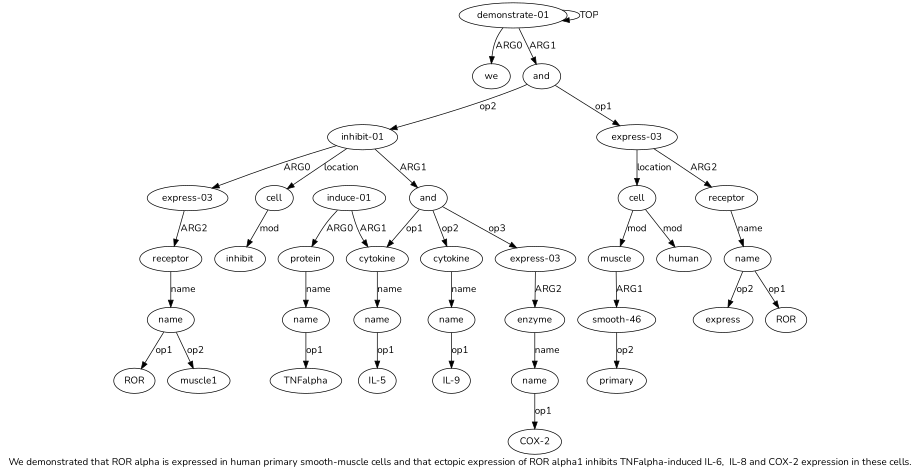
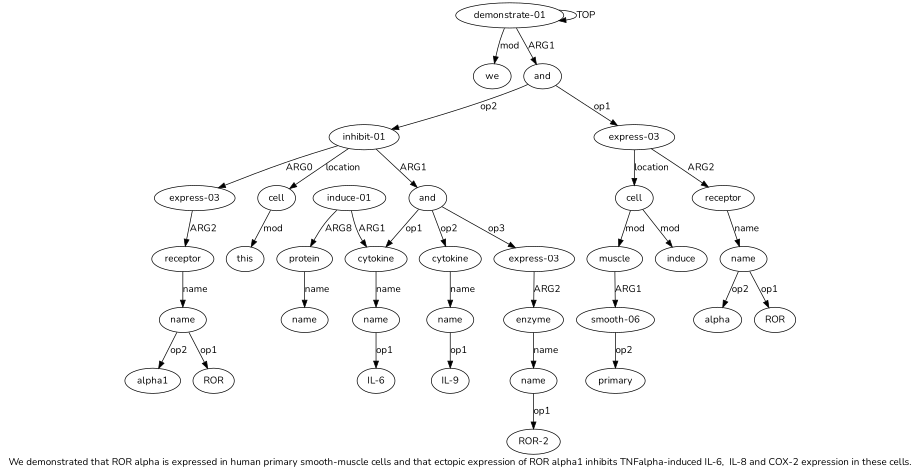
(509, 46) -> (510, 46)
(340, 229) -> (339, 229)
(240, 259) -> (245, 259)
(684, 259) -> (681, 259)
(617, 320) -> (615, 320)
(723, 320) -> (718, 320)
(199, 381) -> (153, 381)
(306, 381) -> none
(377, 381) -> (376, 381)
(535, 442) -> (534, 442)
